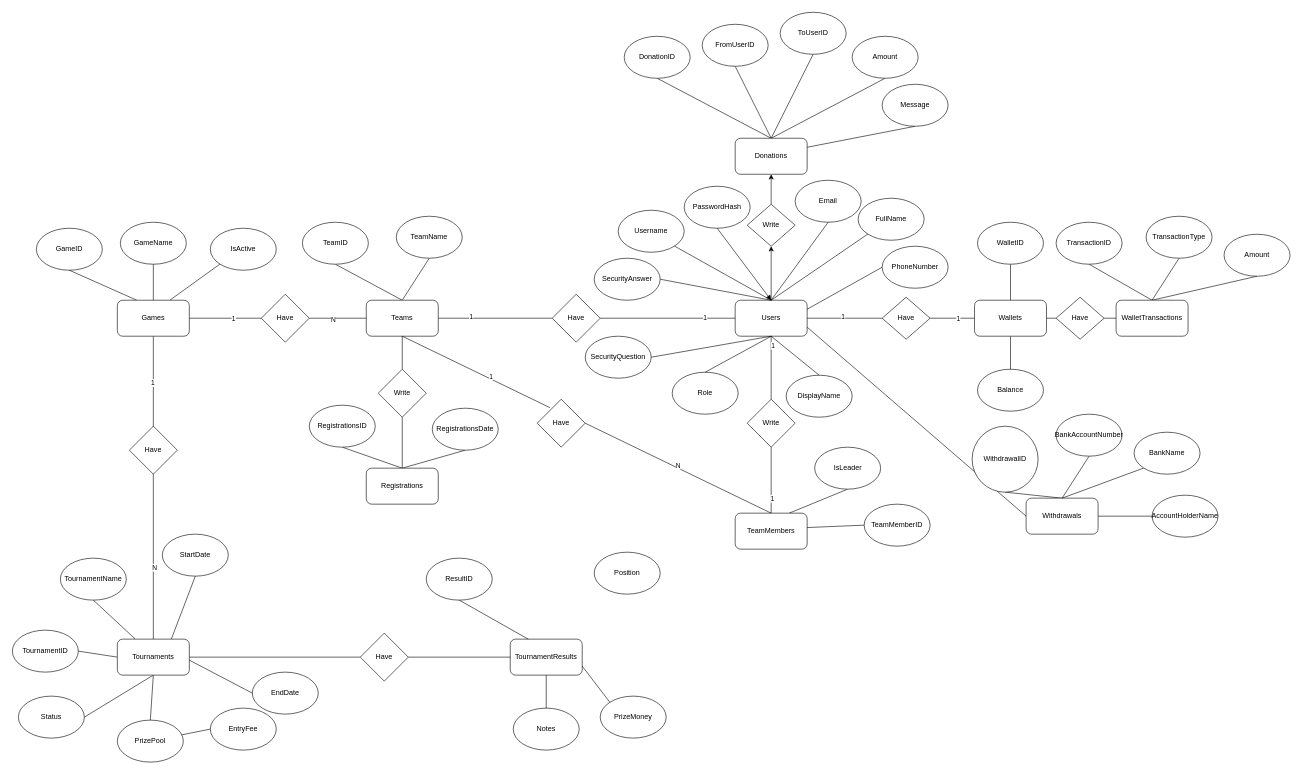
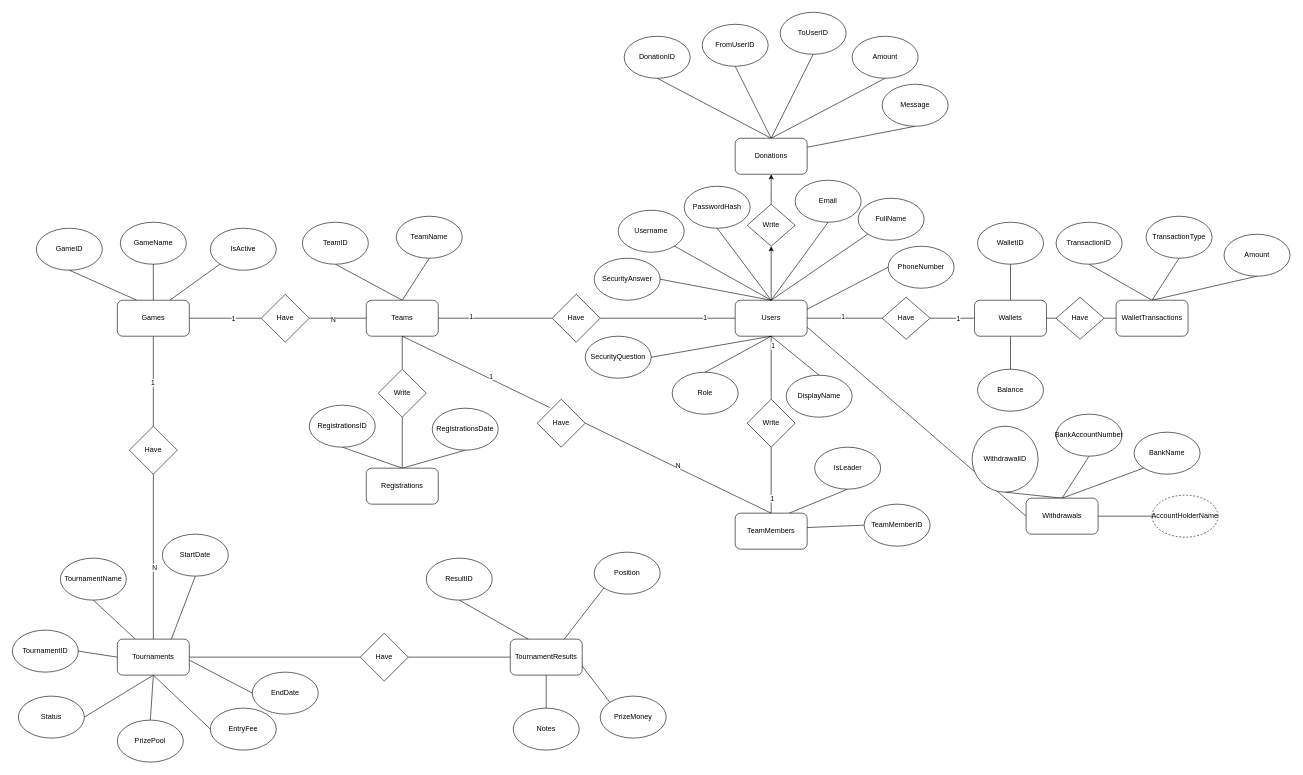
(915, 267) -> (921, 267)
(767, 295) -> (768, 296)
(1185, 516) -> (1185, 516)
none -> (584, 614)
(197, 732) -> (183, 703)
